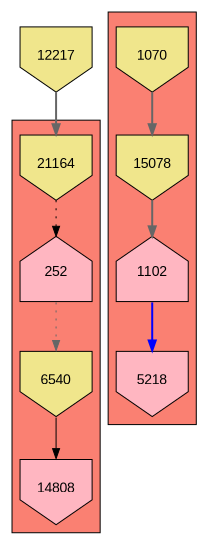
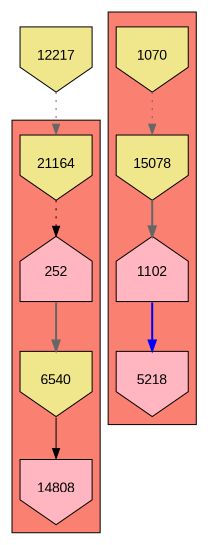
(56, 108) -> (56, 108)
(152, 108) -> (152, 108)
(56, 321) -> (56, 321)
